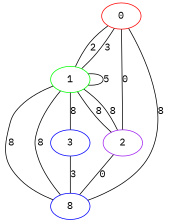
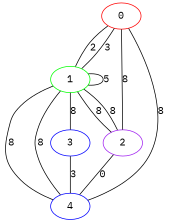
(125, 79) -> (125, 79)
(70, 206) -> (70, 206)
